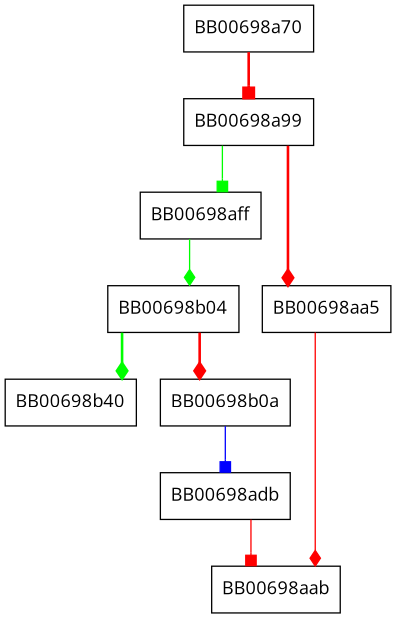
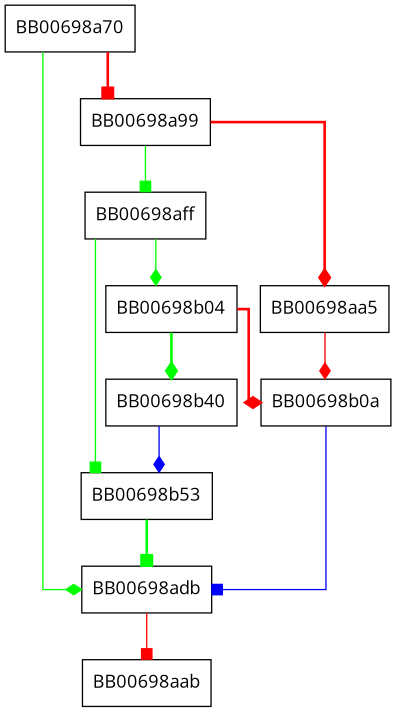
none -> (43, 332)
(315, 441) -> (325, 348)
none -> (147, 496)
